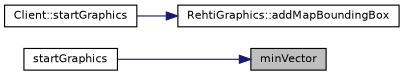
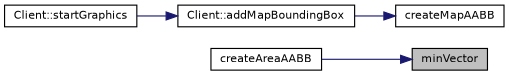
(288, 16) -> (266, 16)
none -> (450, 16)
(71, 59) -> (266, 59)
